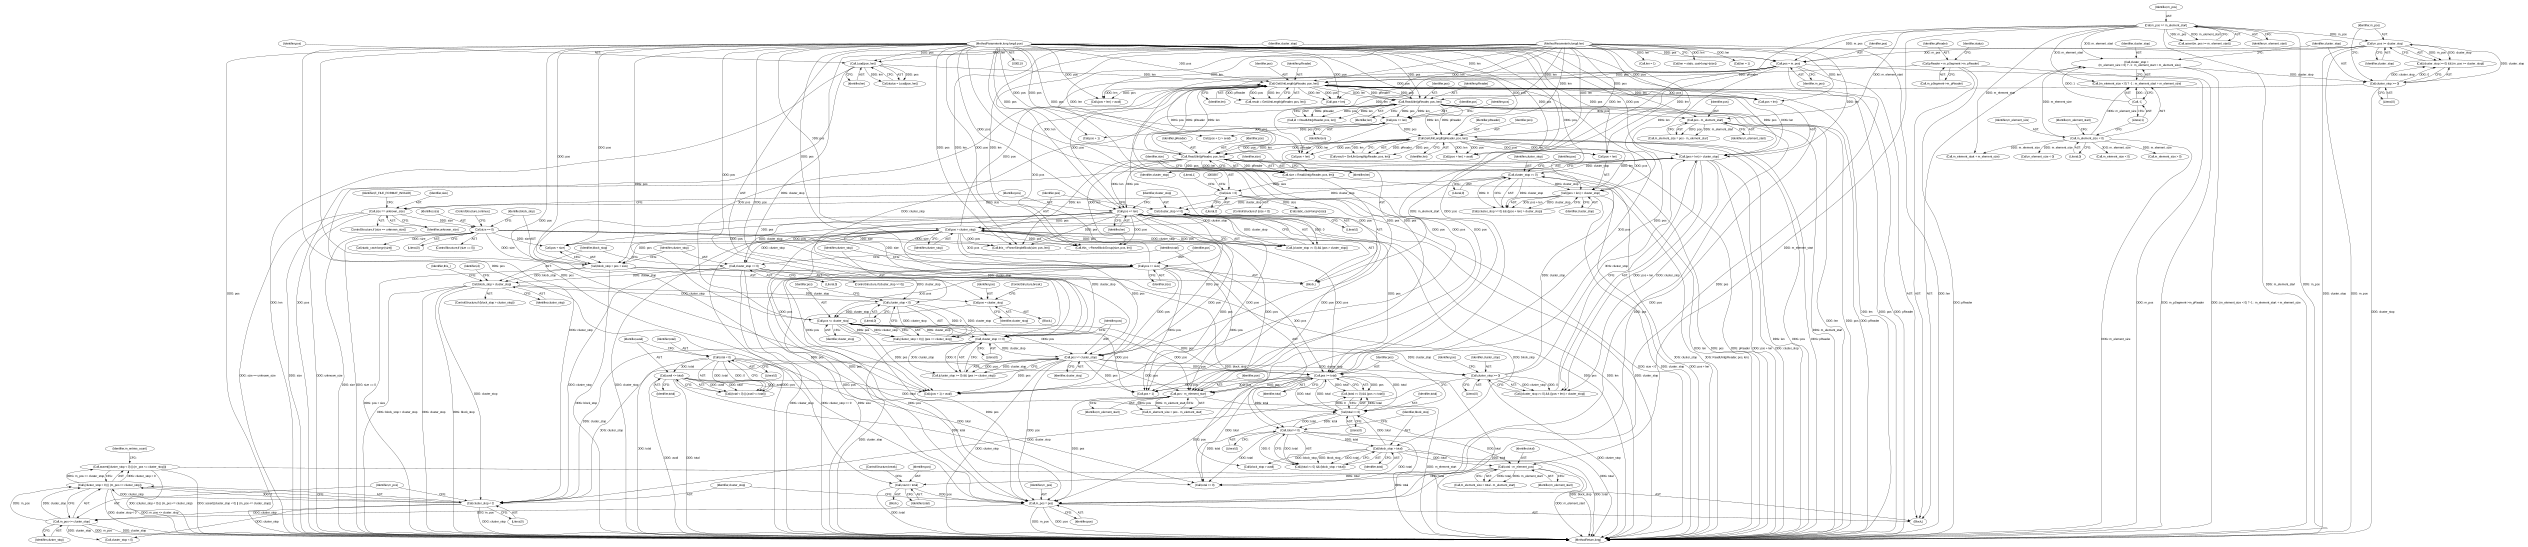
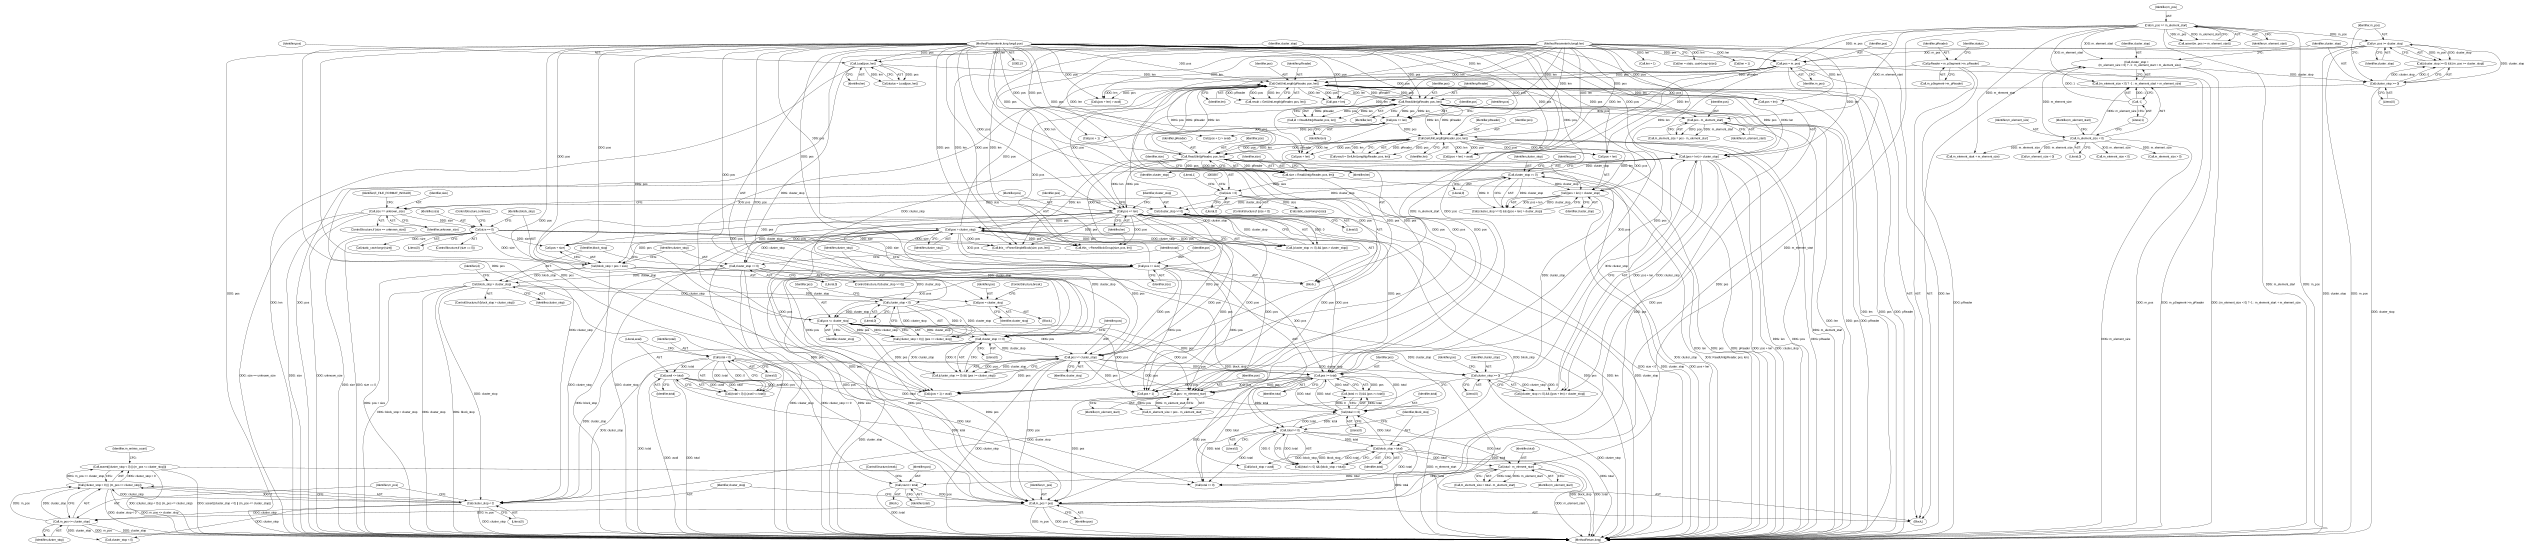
(441, 266) -> none
(634, 339) -> (634, 339)
(1516, 467) -> (1516, 467)
